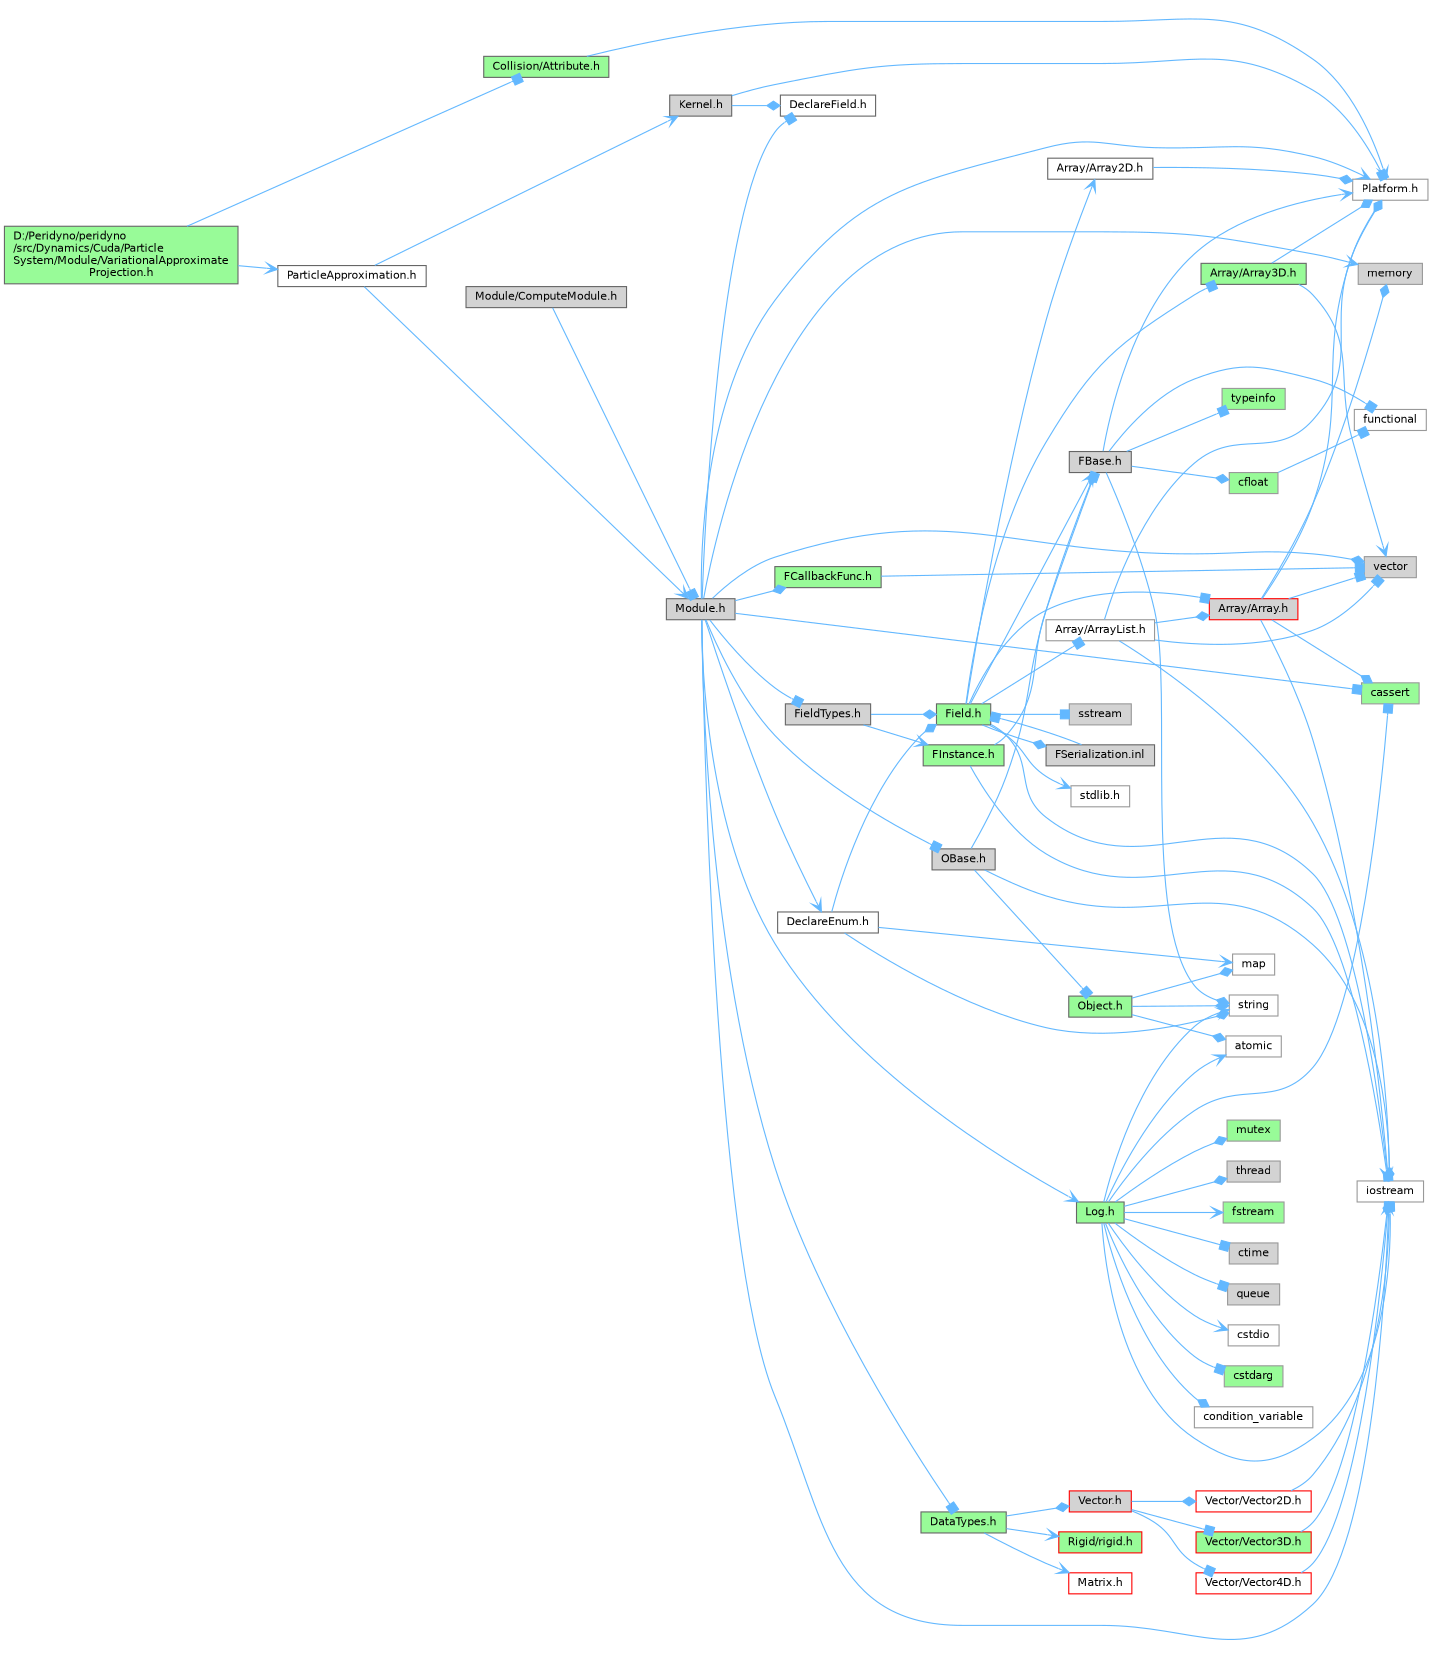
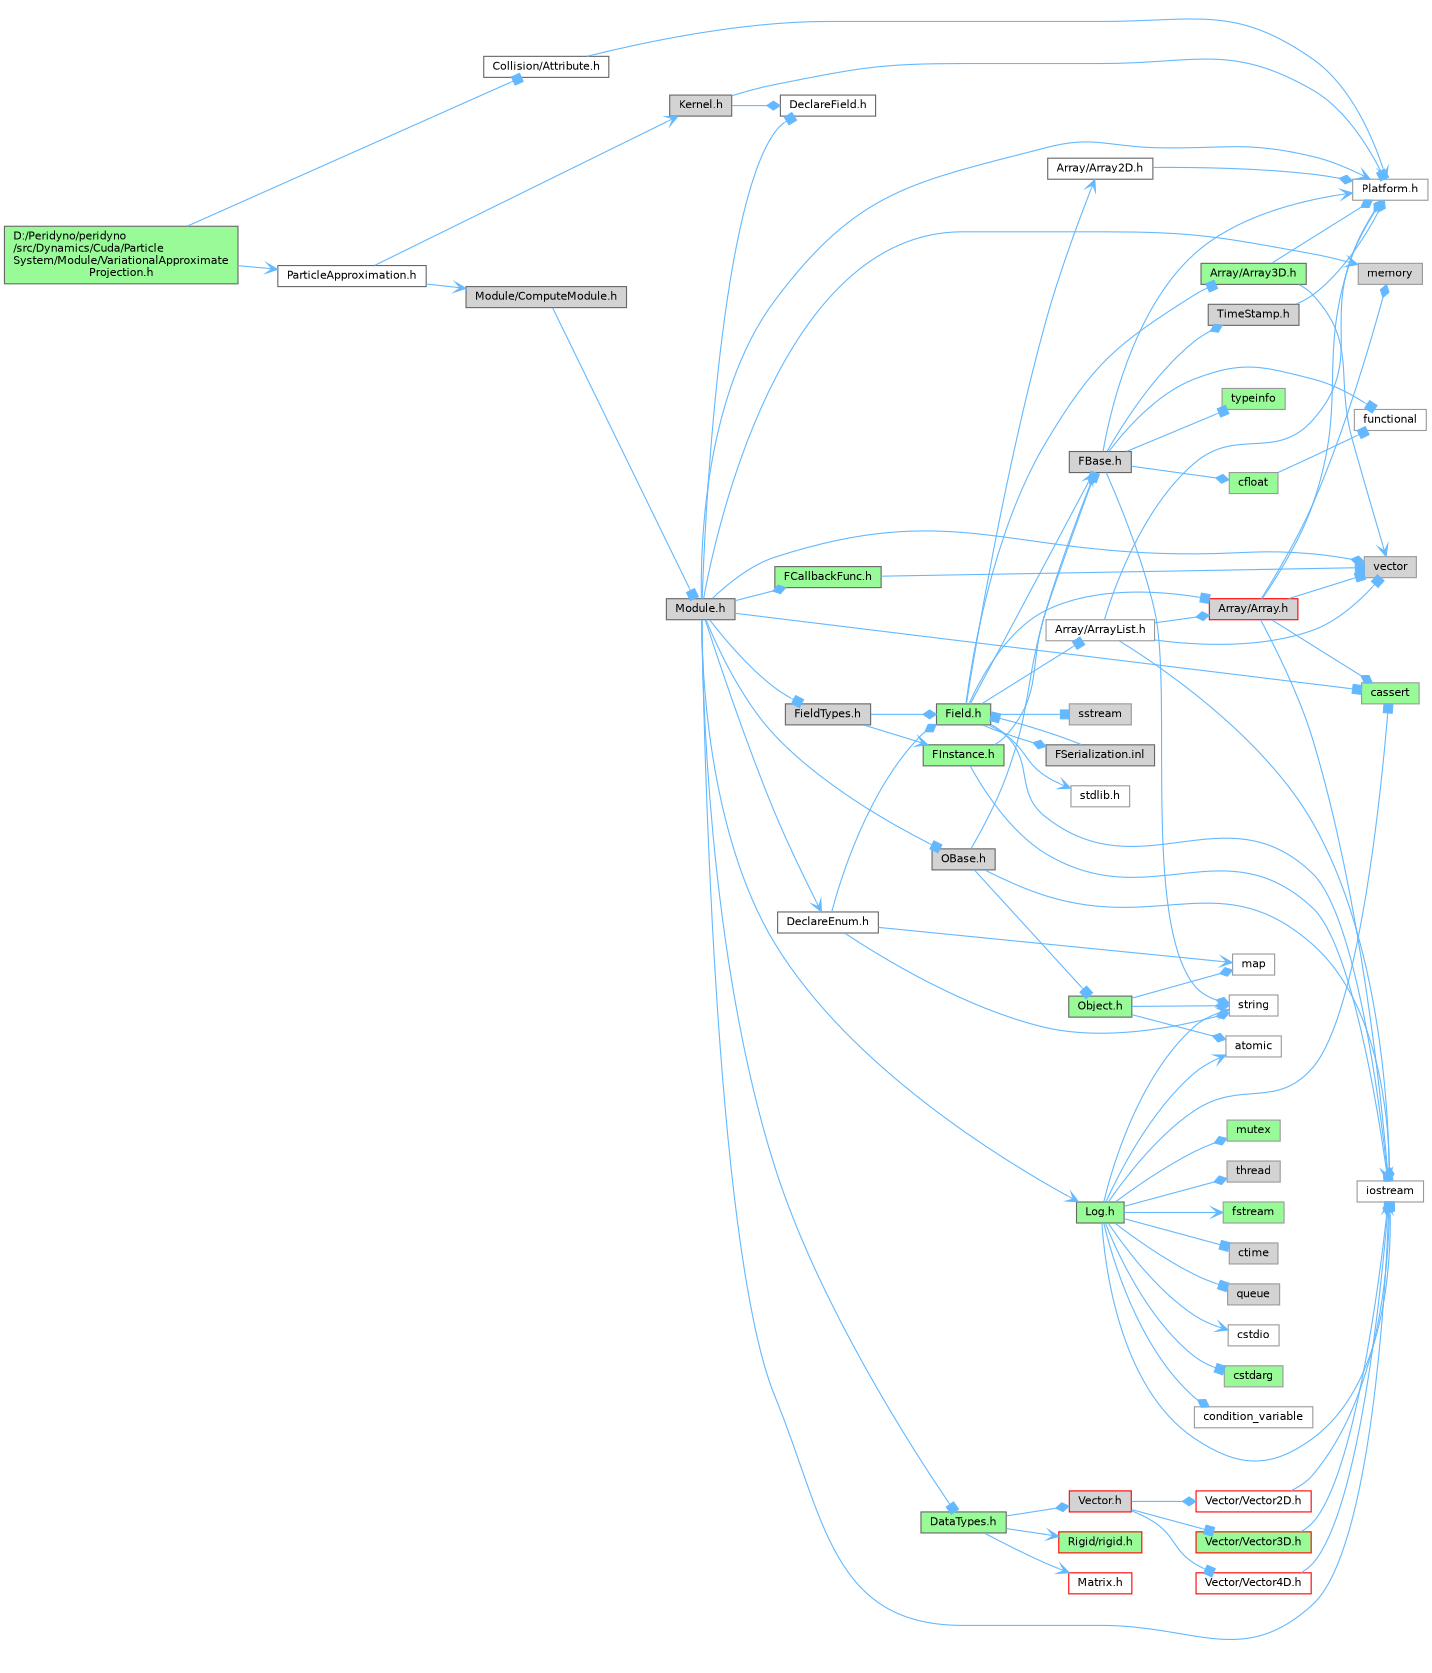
(546, 67) -> (546, 67)
none -> (1254, 315)
(522, 439) -> (440, 286)
